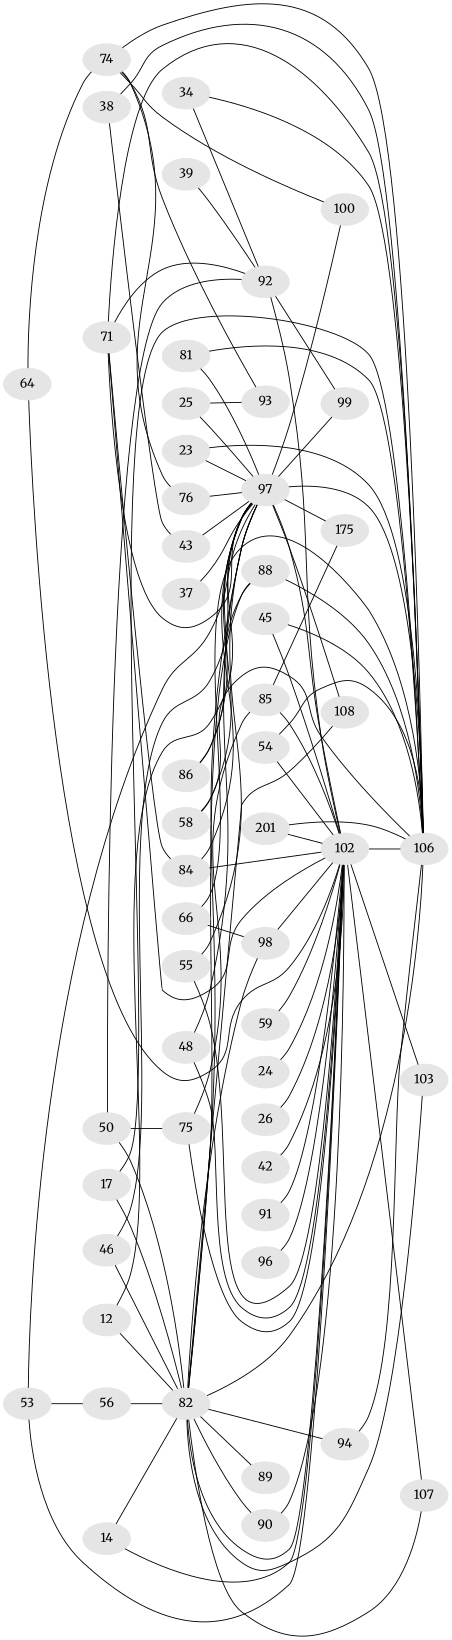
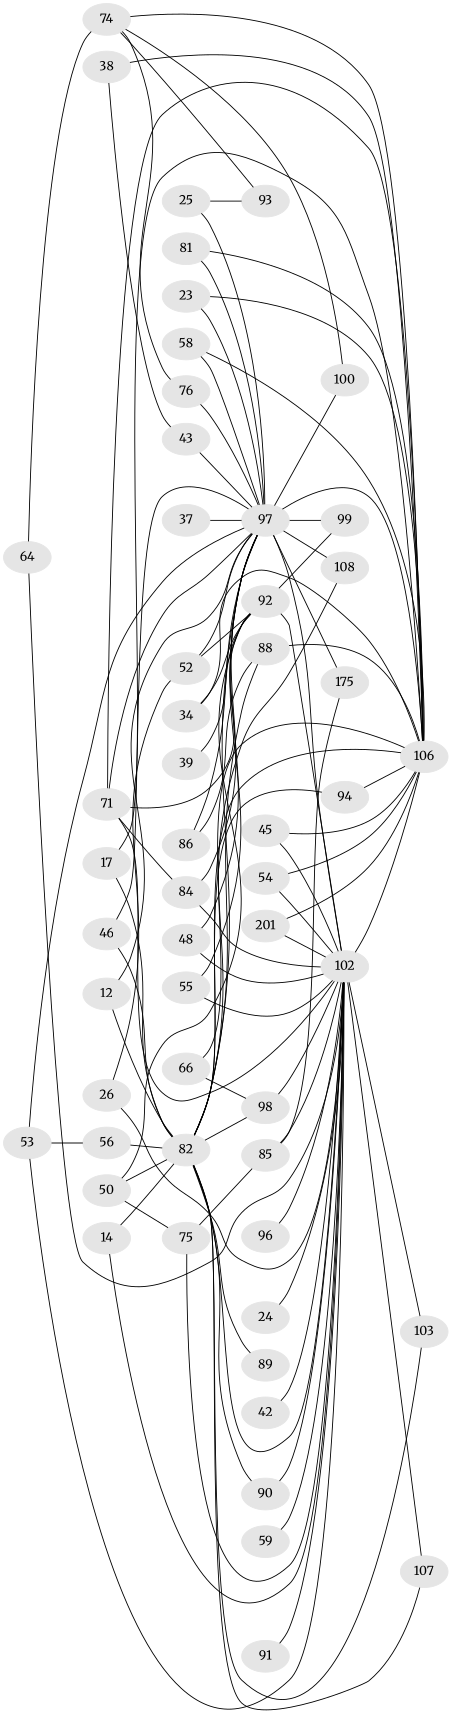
none -> (186, 669)
